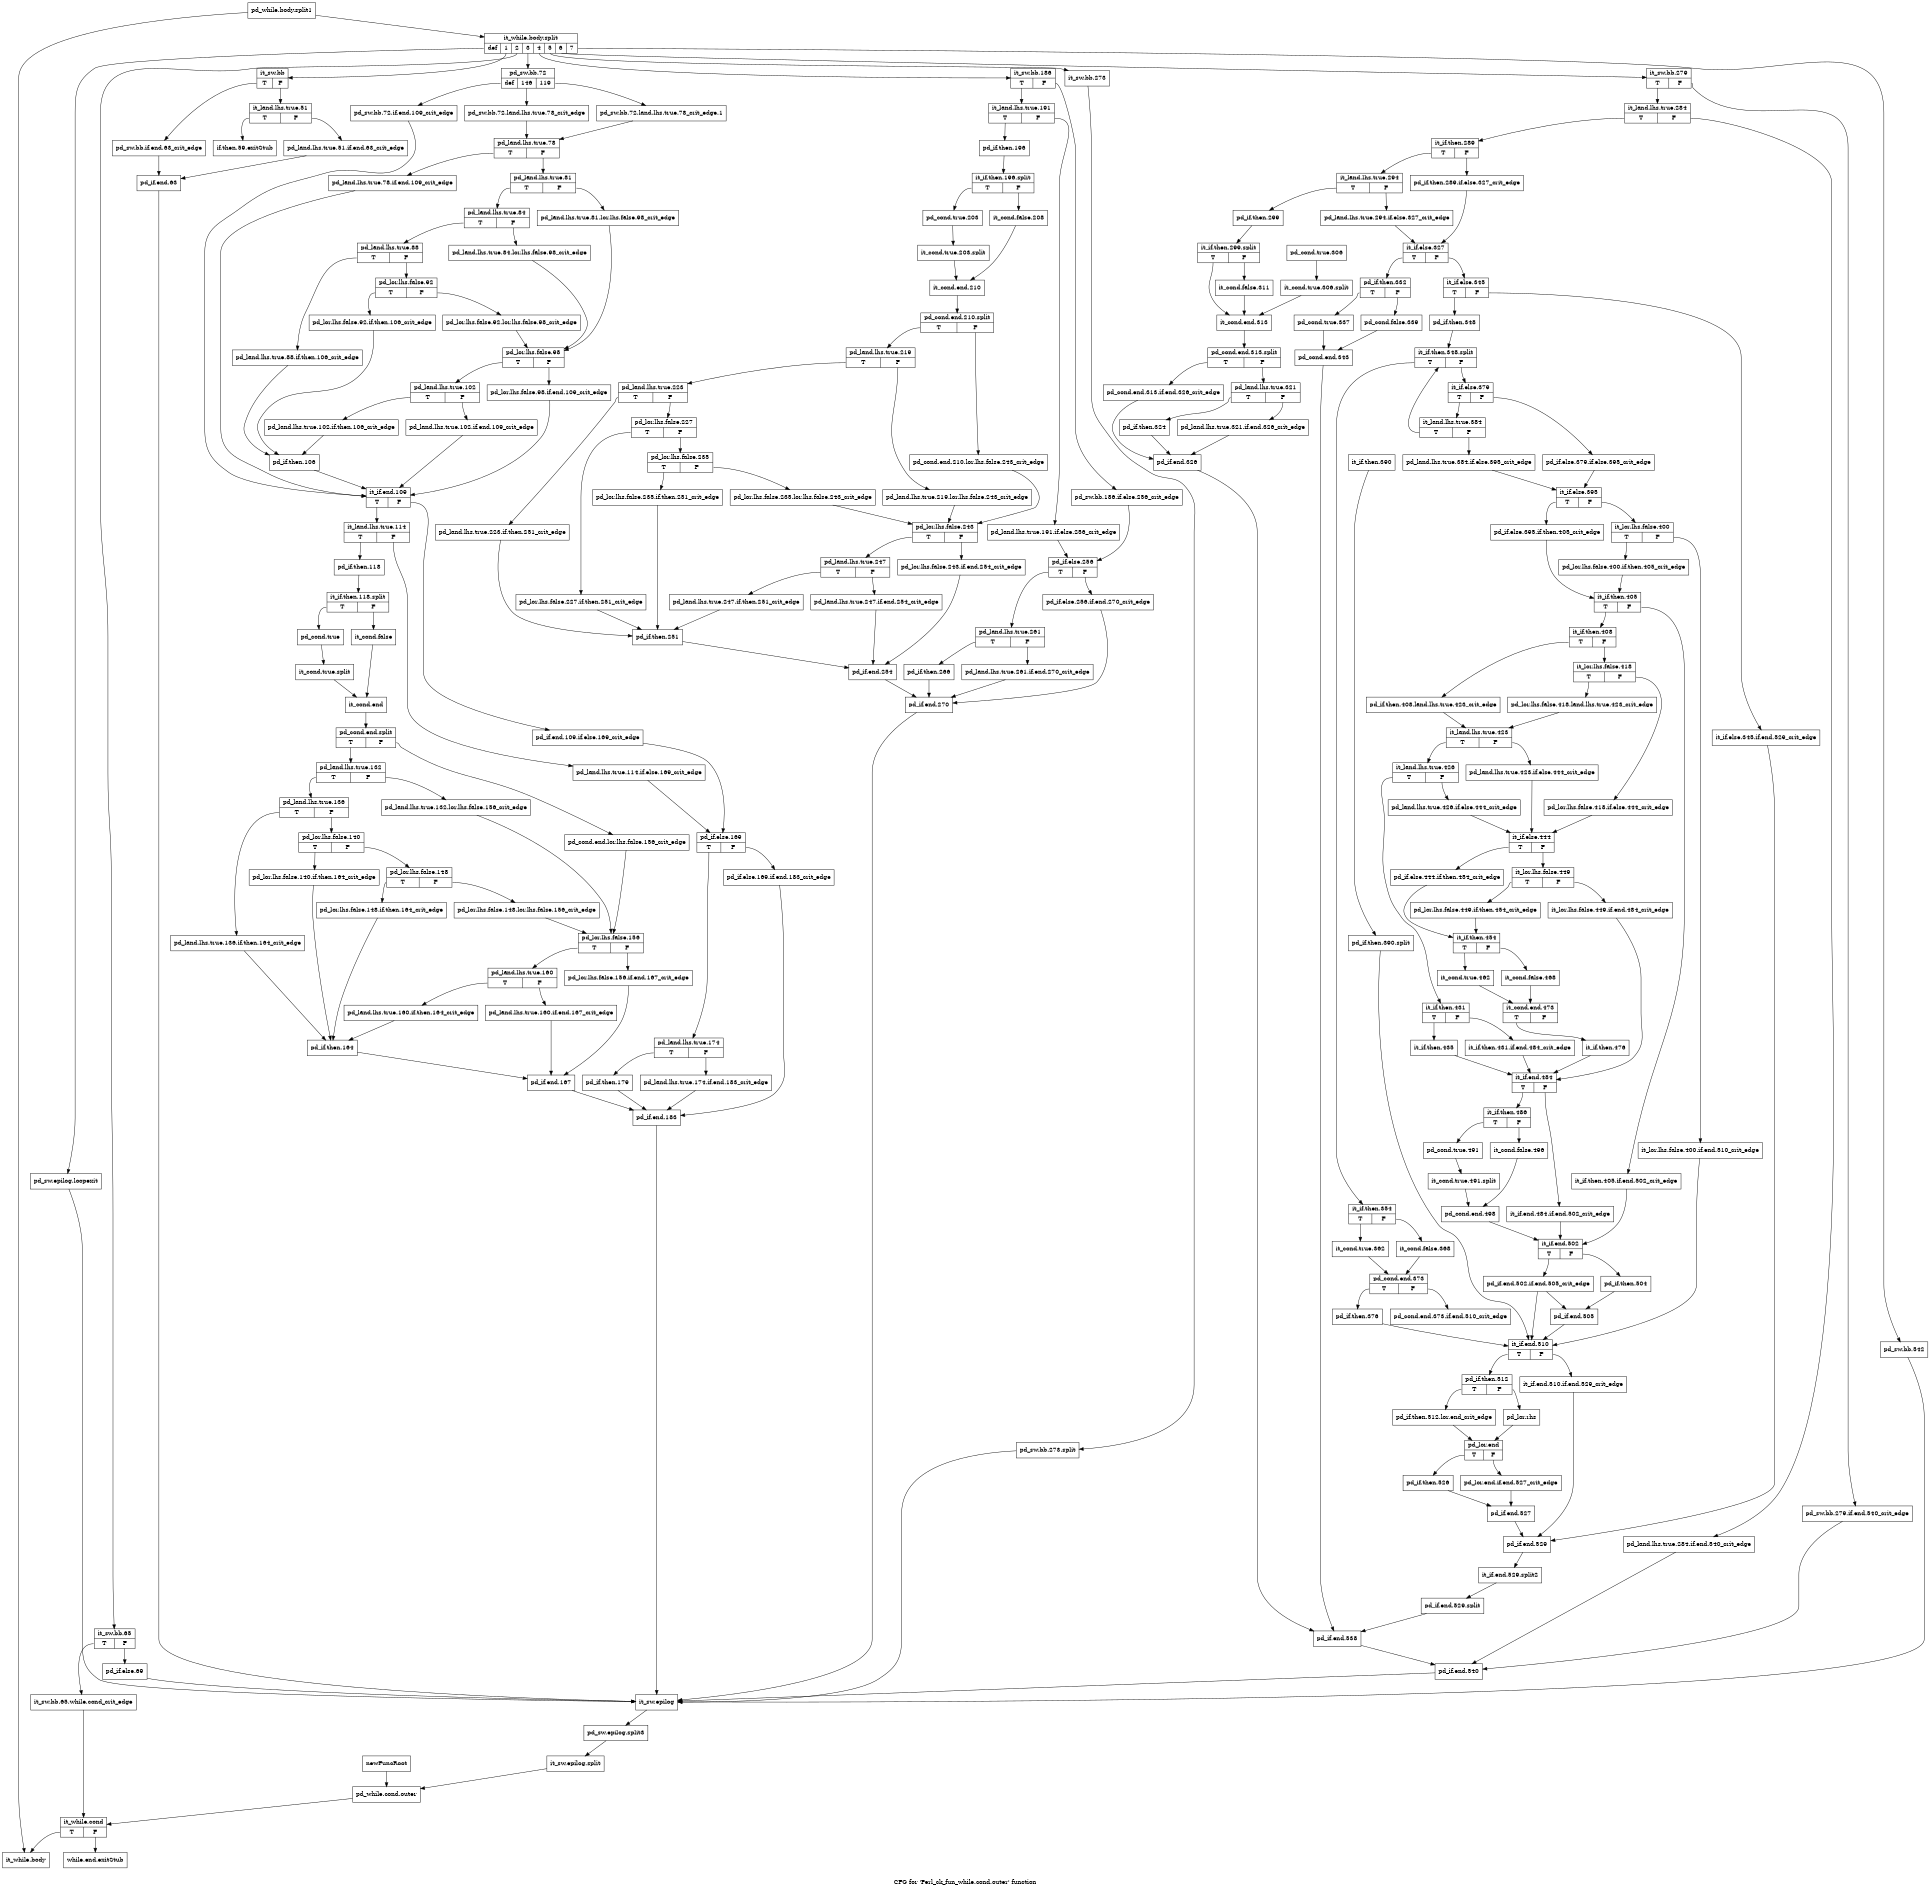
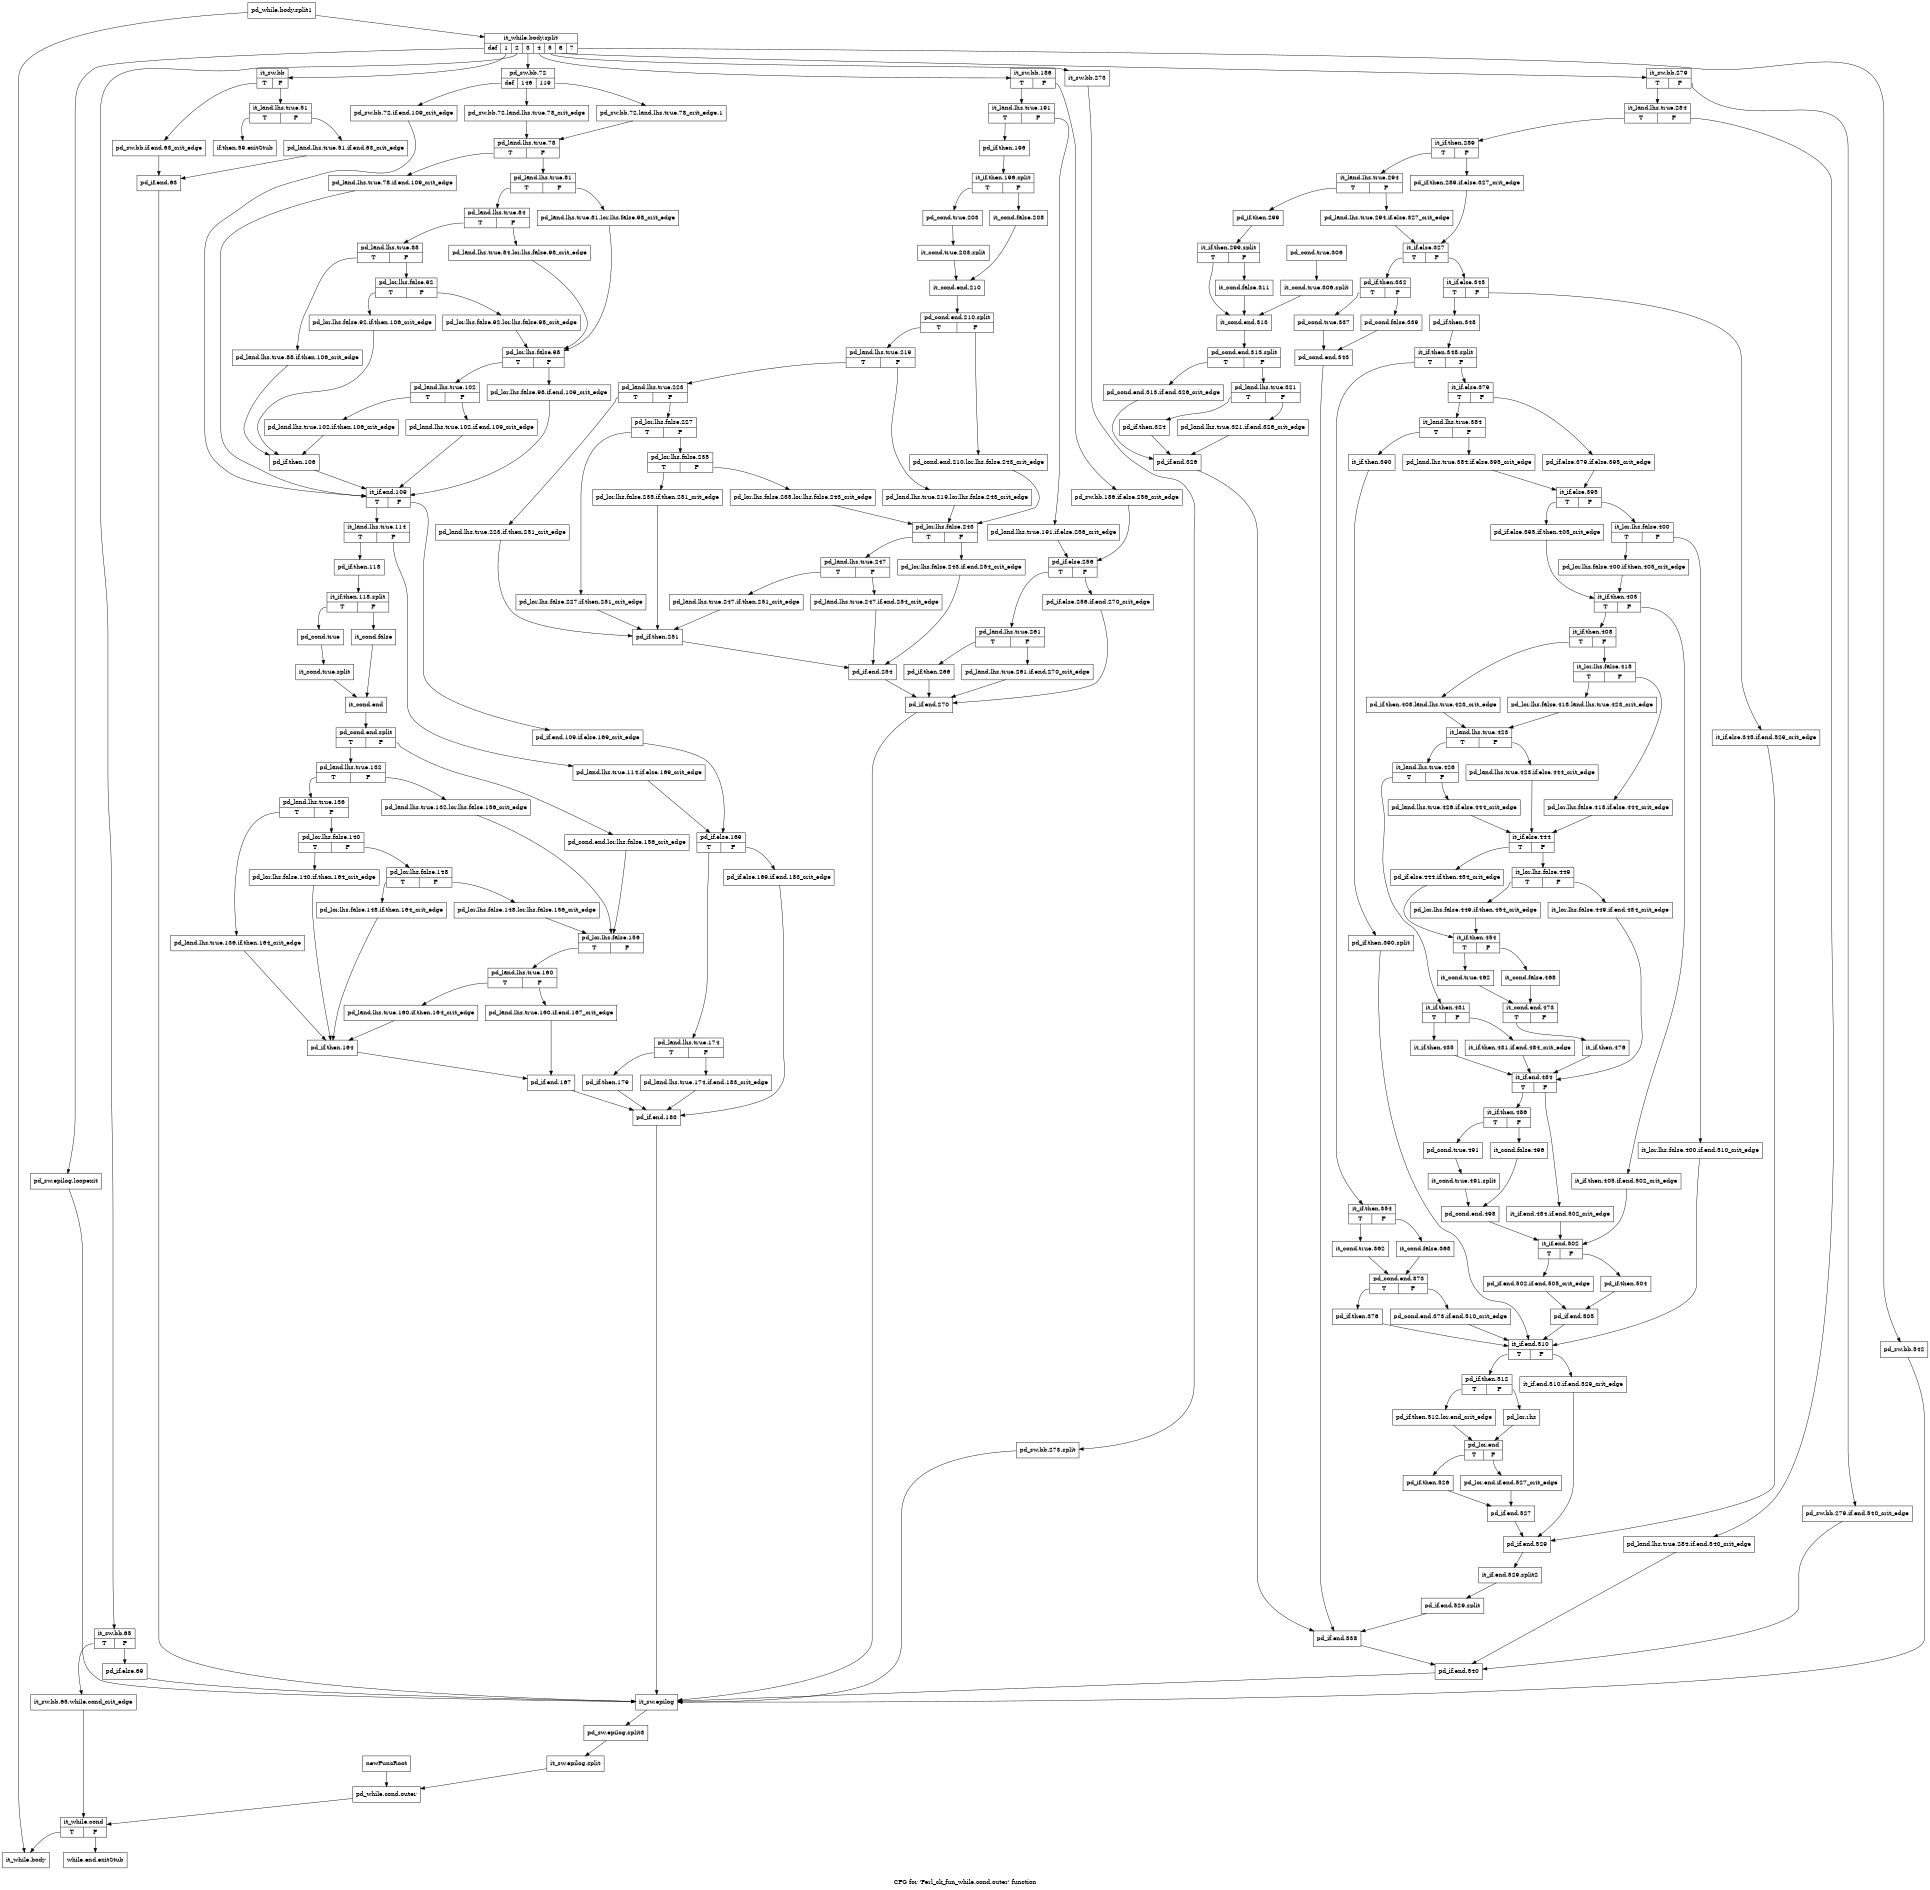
(1415, 403) -> (1399, 439)
(629, 978) -> none
(1535, 1314) -> (1486, 1332)
